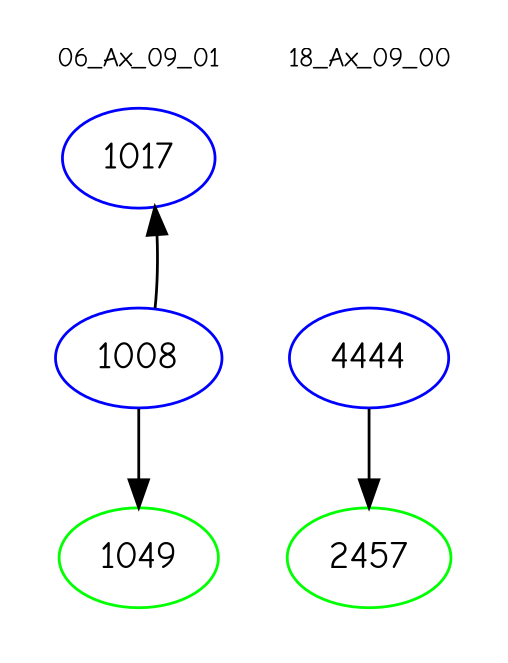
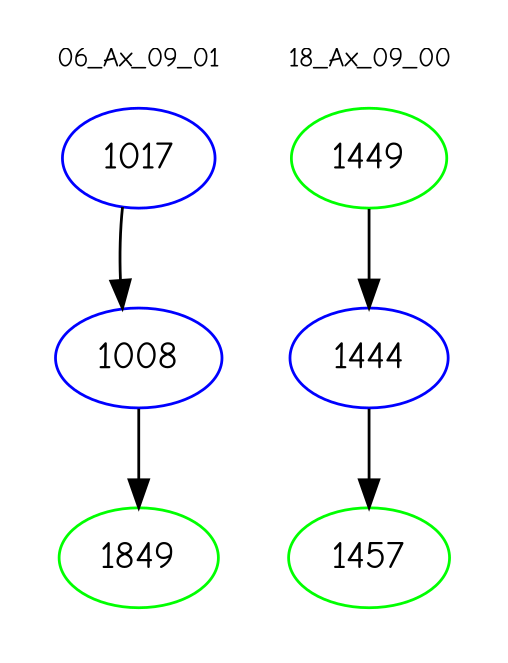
none -> (369, 158)
(157, 272) -> (120, 244)
(369, 358) -> (369, 358)
(139, 558) -> (139, 558)
(369, 558) -> (369, 558)
